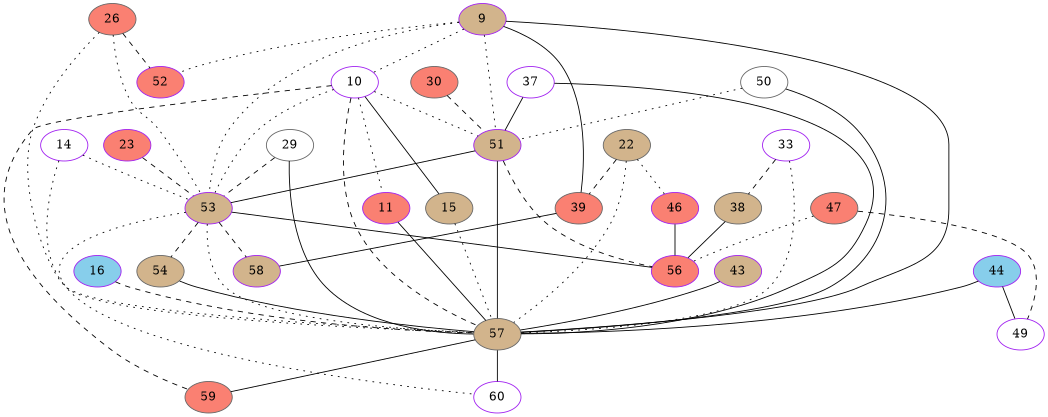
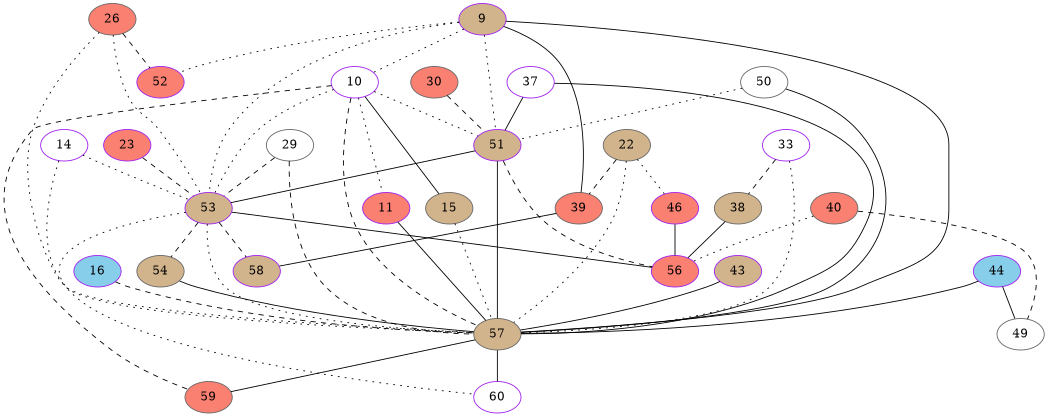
(834, 208) -> (834, 208)
(335, 295) -> (335, 295)
(1021, 334) -> (1021, 334)
